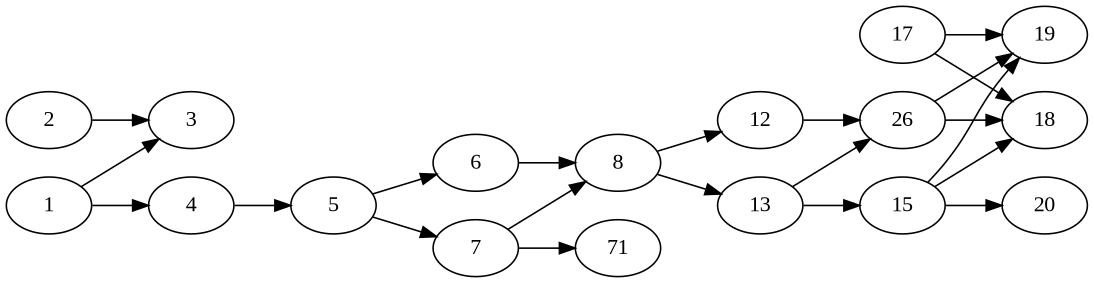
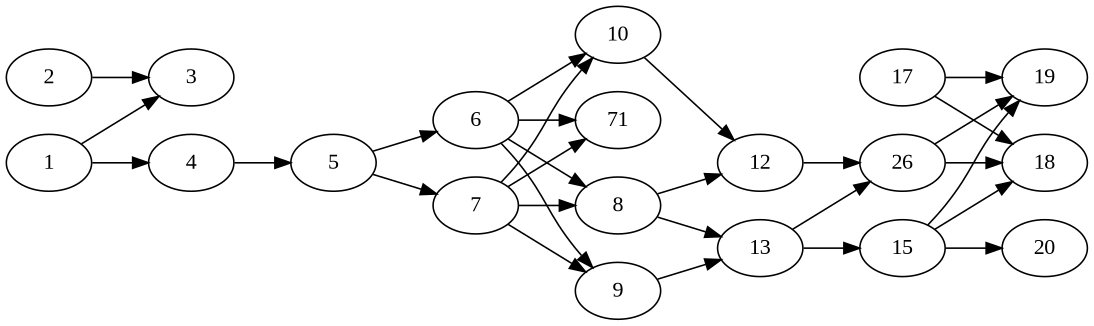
none -> (618, 35)
none -> (535, 120)
none -> (618, 291)
